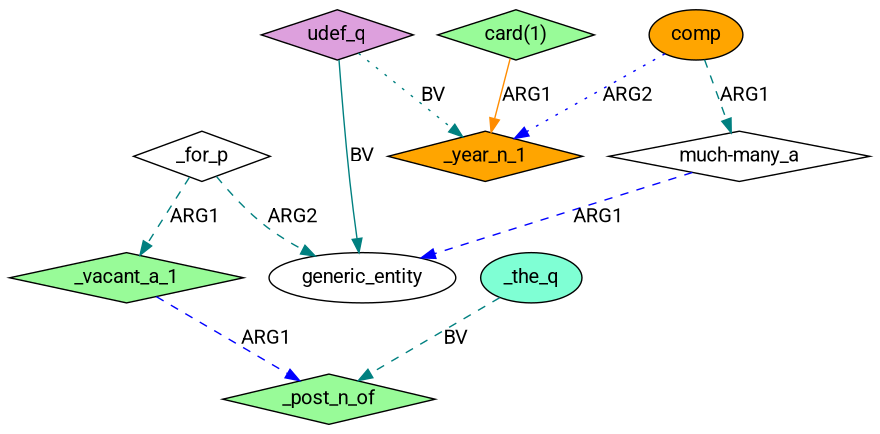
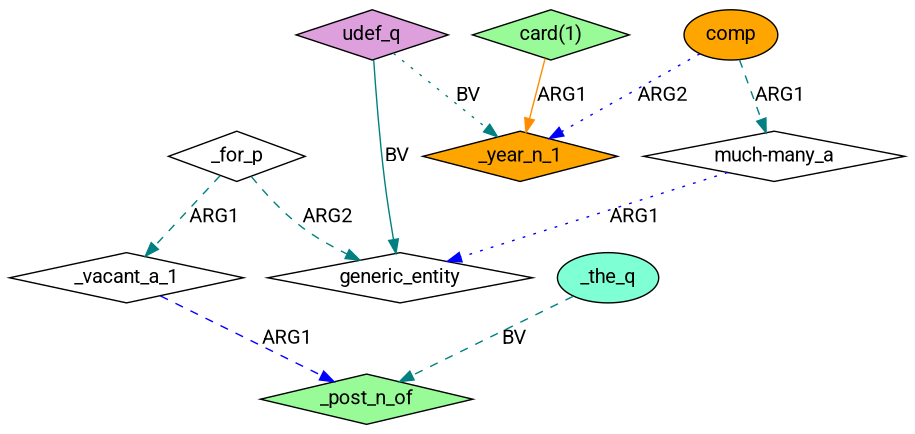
(564, 213) -> (594, 215)
(127, 278) -> (127, 278)
(362, 278) -> (400, 278)
